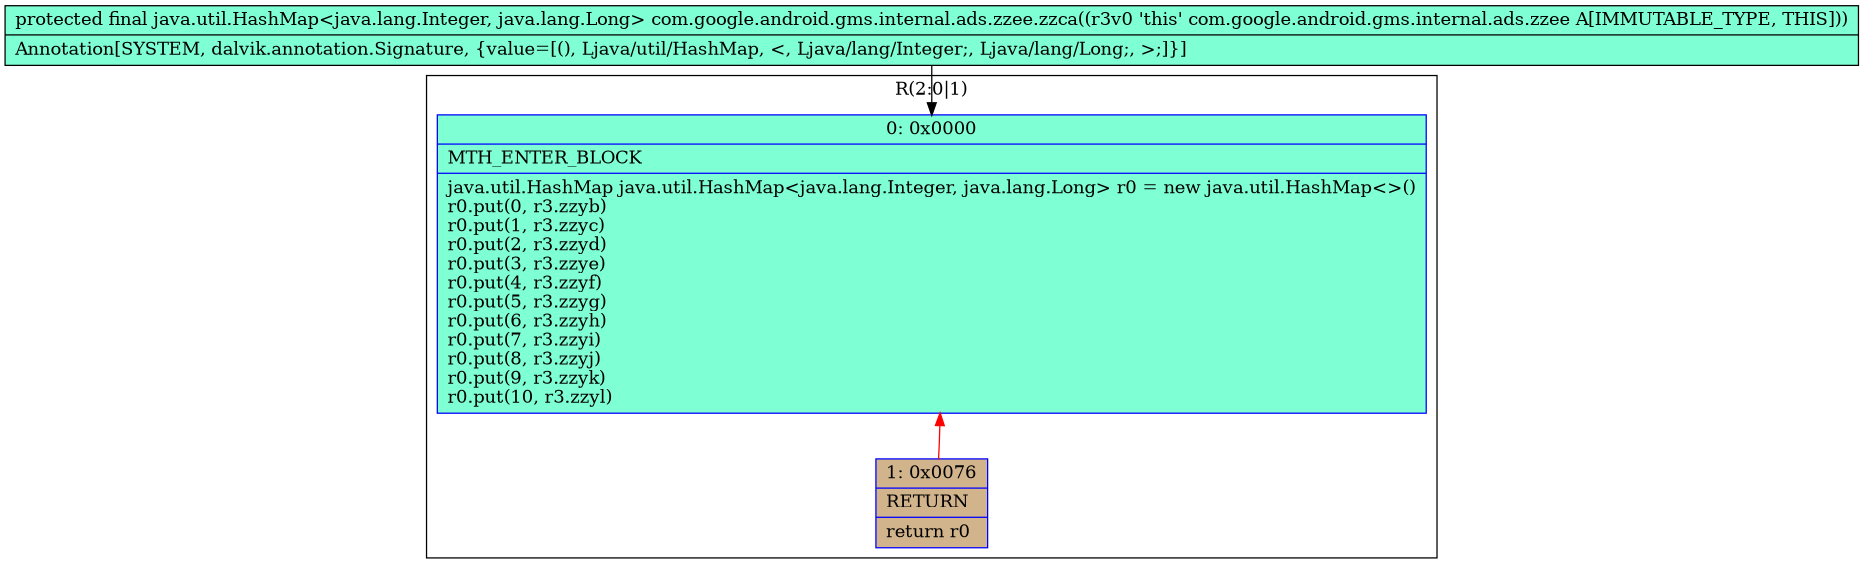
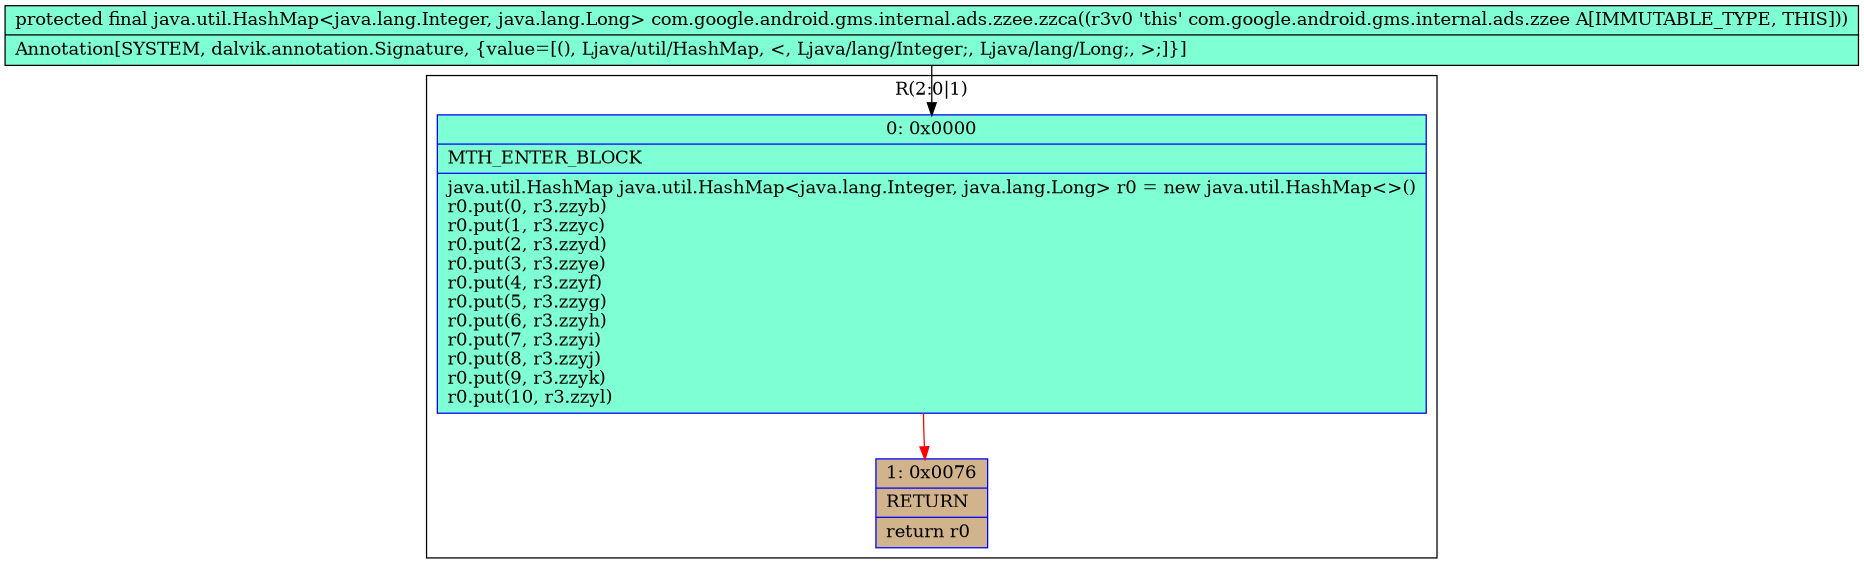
(939, 443) -> (924, 430)
